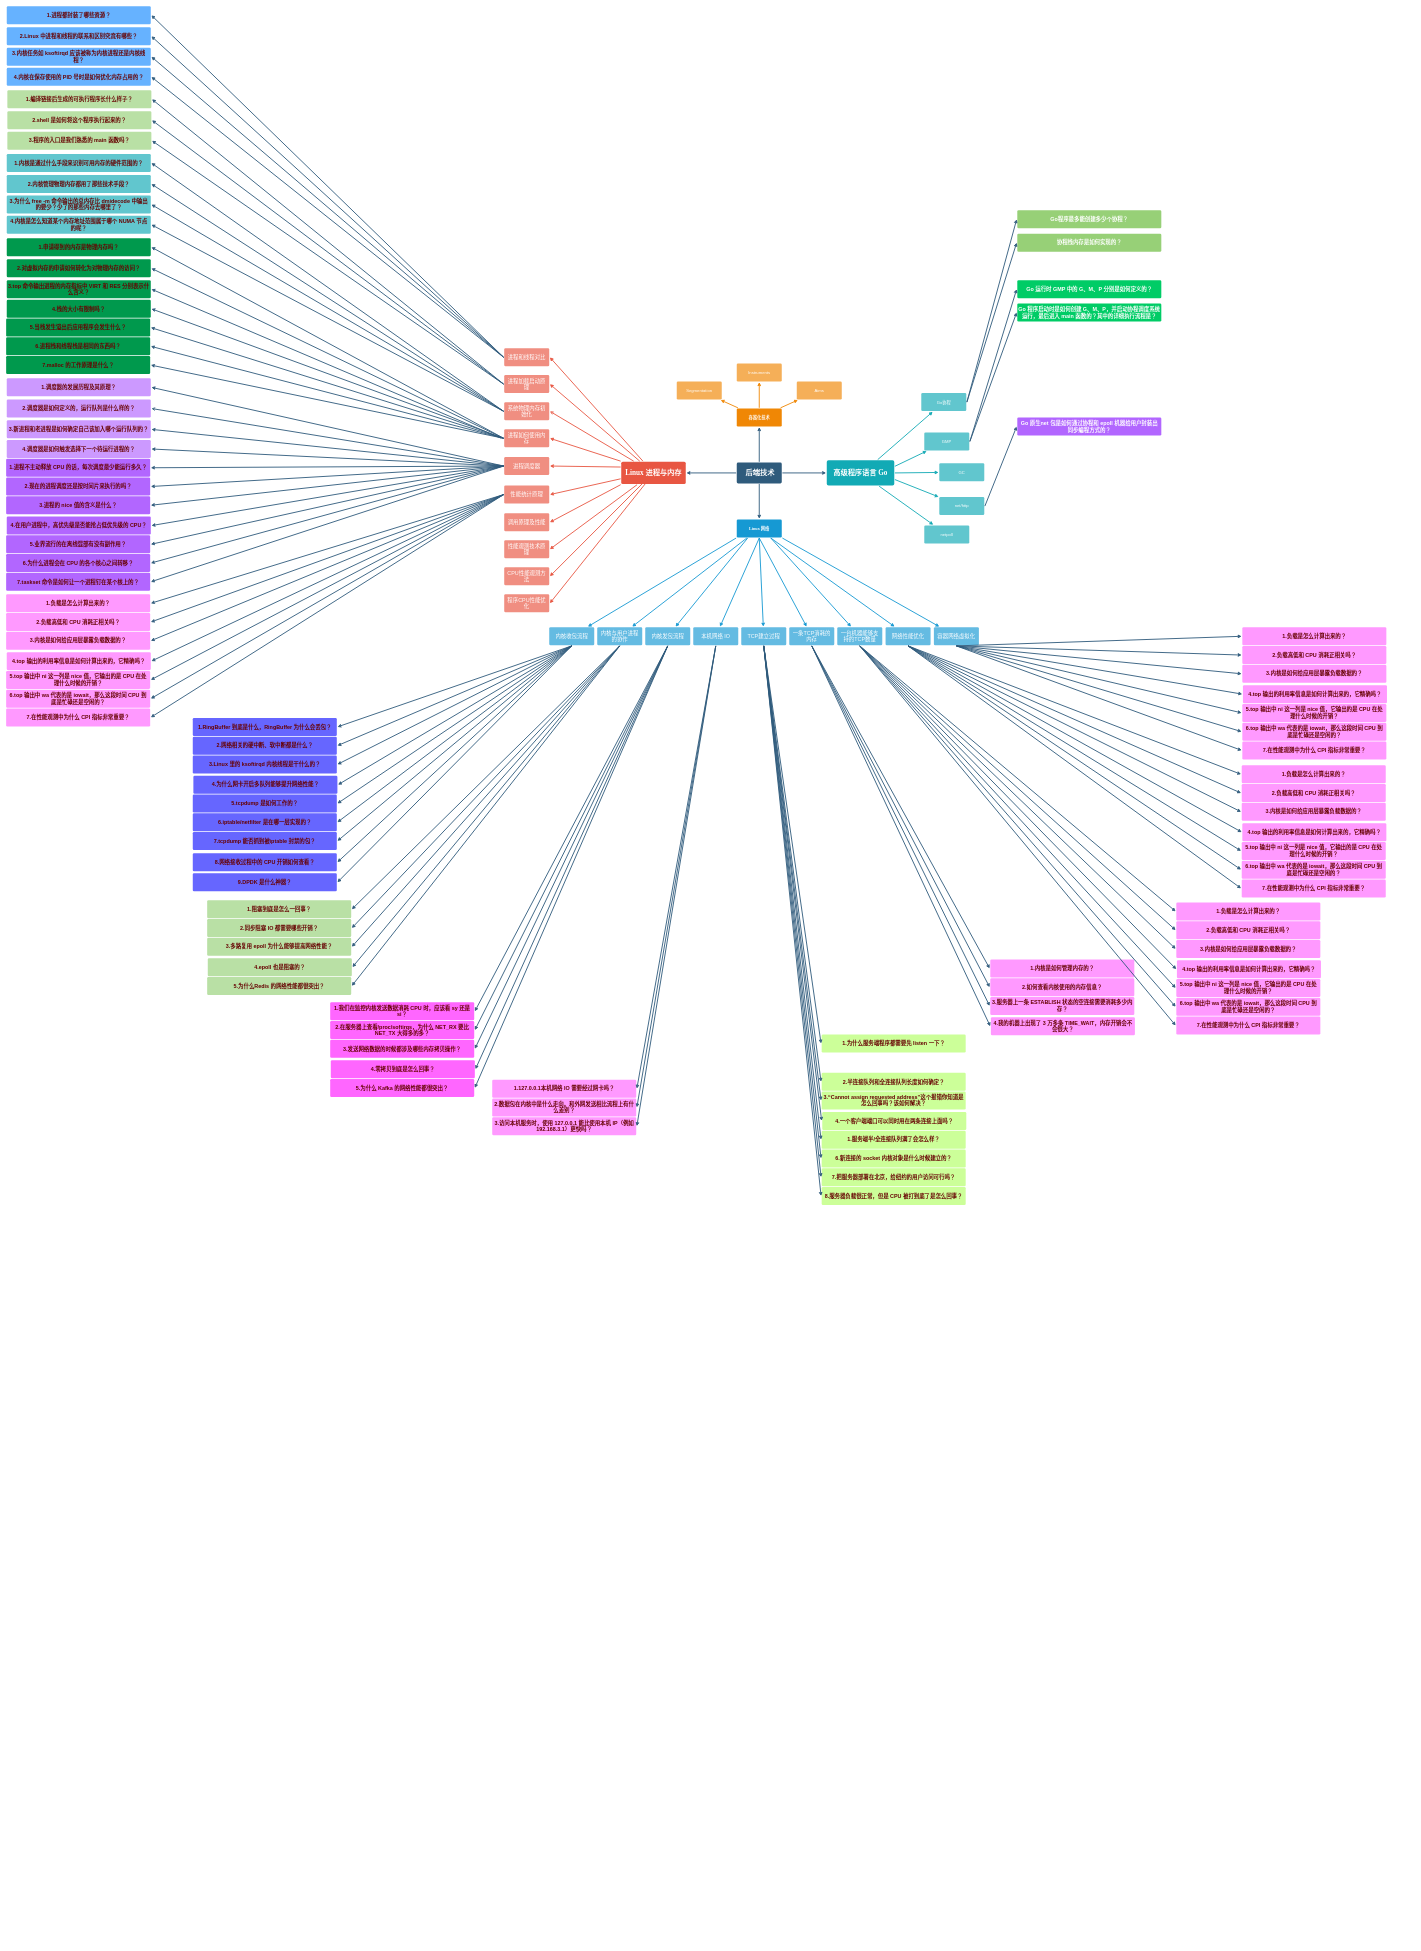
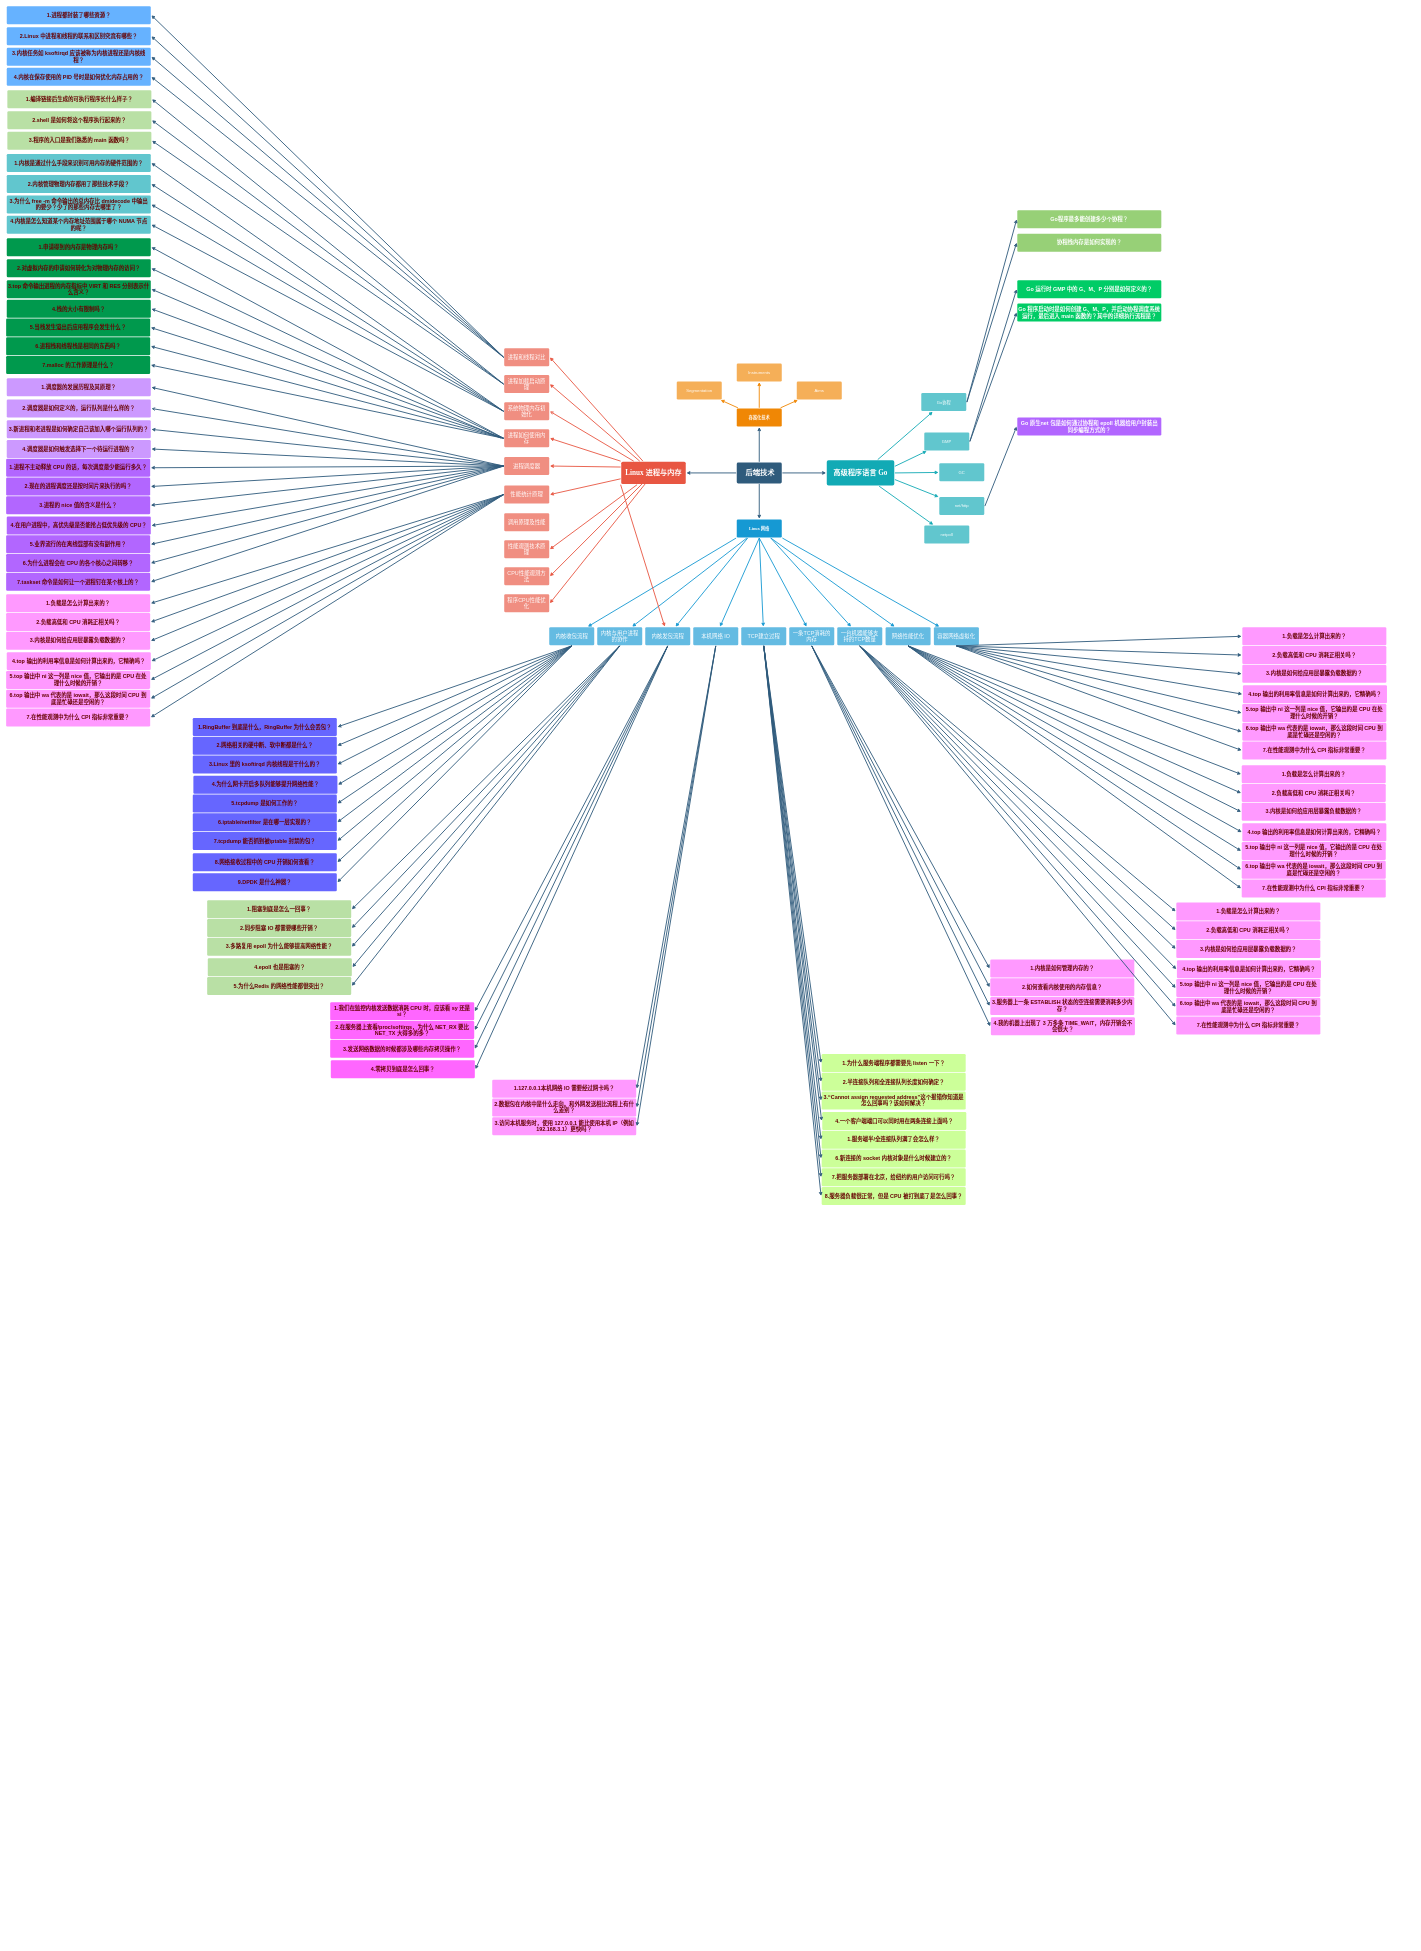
(587, 502) -> (642, 554)
(566, 878) -> none
(894, 1043) -> (894, 1063)
(402, 1088) -> none
